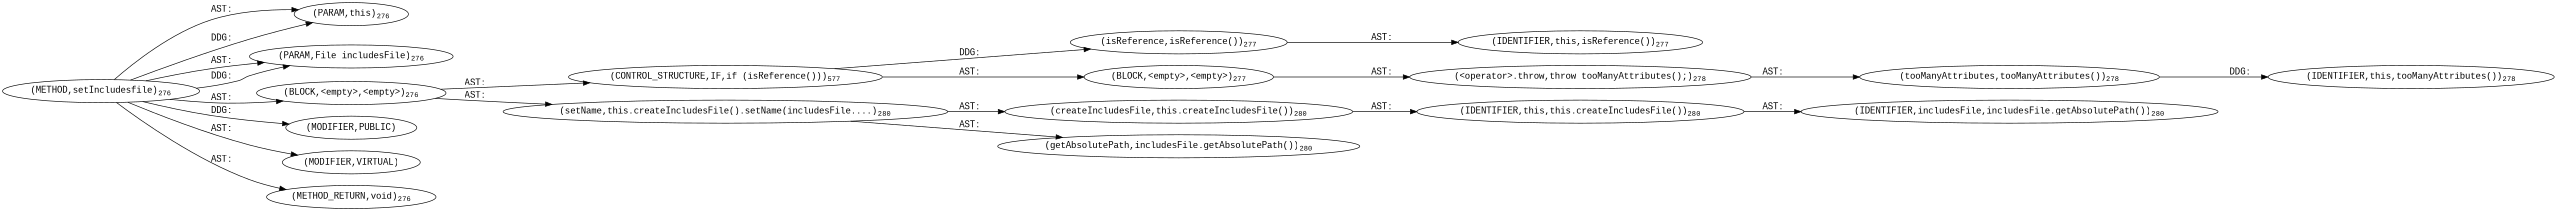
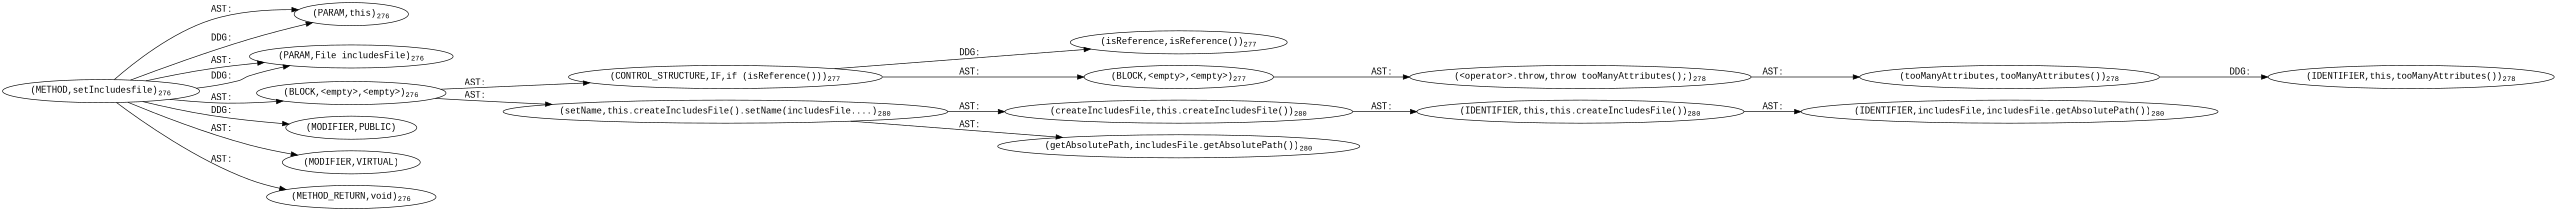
(1580, 42) -> none
(834, 76) -> (834, 76)
